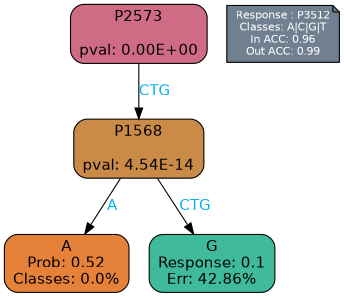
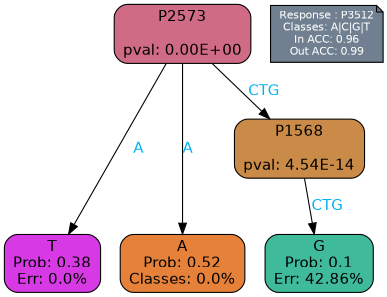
(106, 201) -> (183, 143)
none -> (52, 263)
(212, 263) -> (319, 263)
